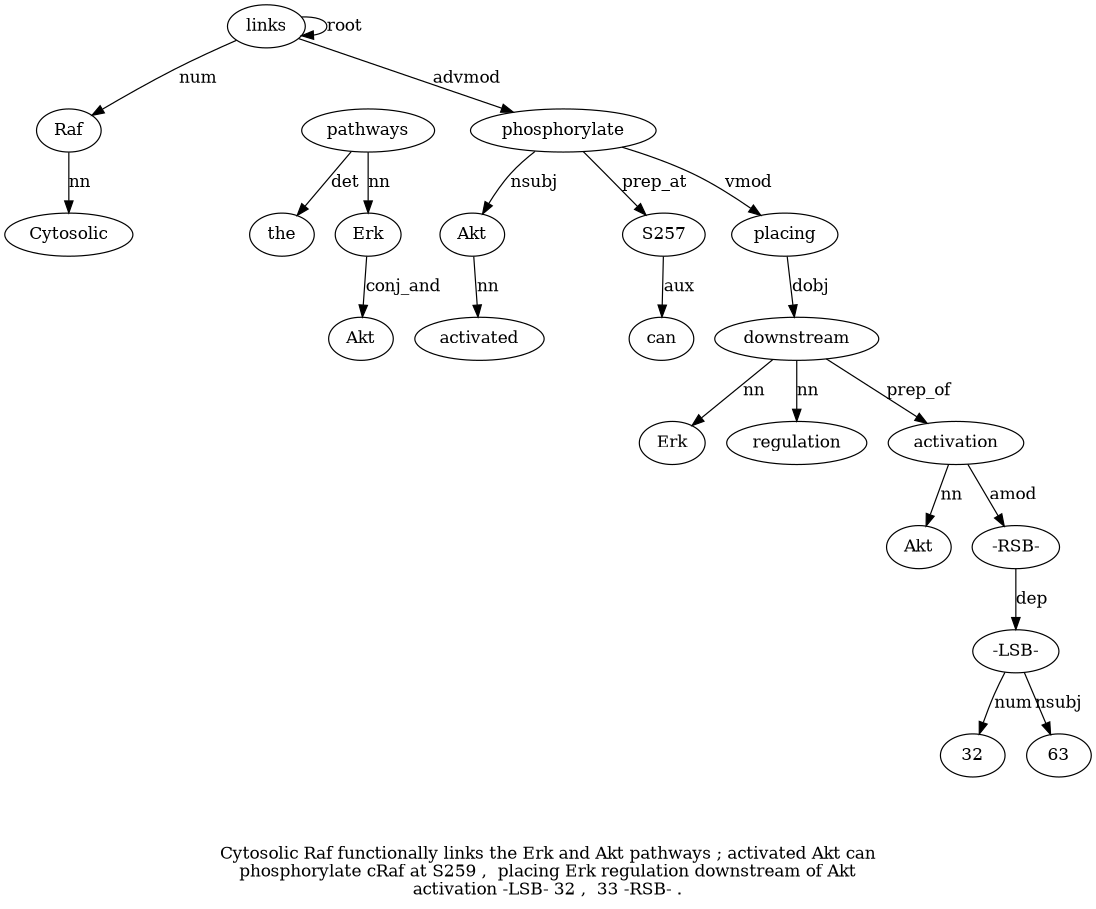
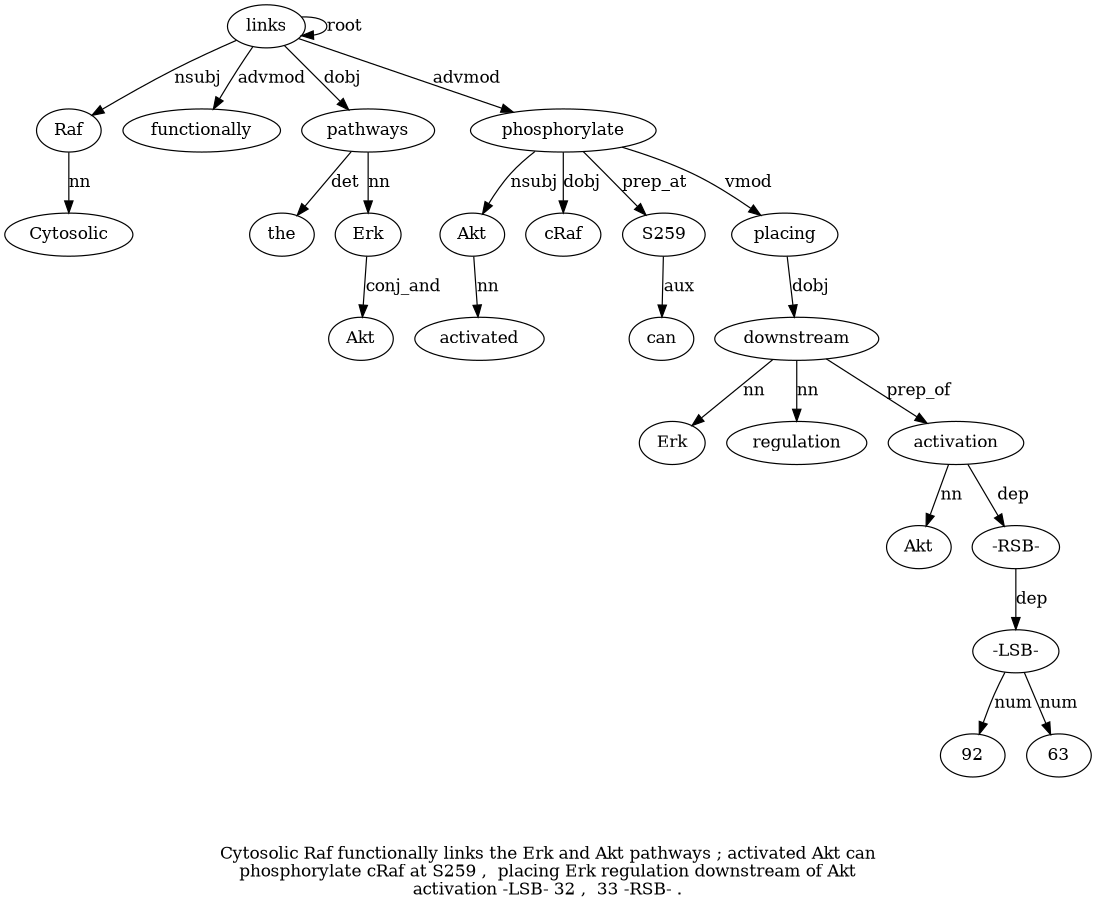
none -> (312, 73)
(198, 78) -> (198, 78)
none -> (202, 130)
none -> (563, 235)
(664, 235) -> (664, 235)
(1013, 495) -> (1013, 495)
(1059, 703) -> (1059, 703)
(973, 755) -> (973, 755)
